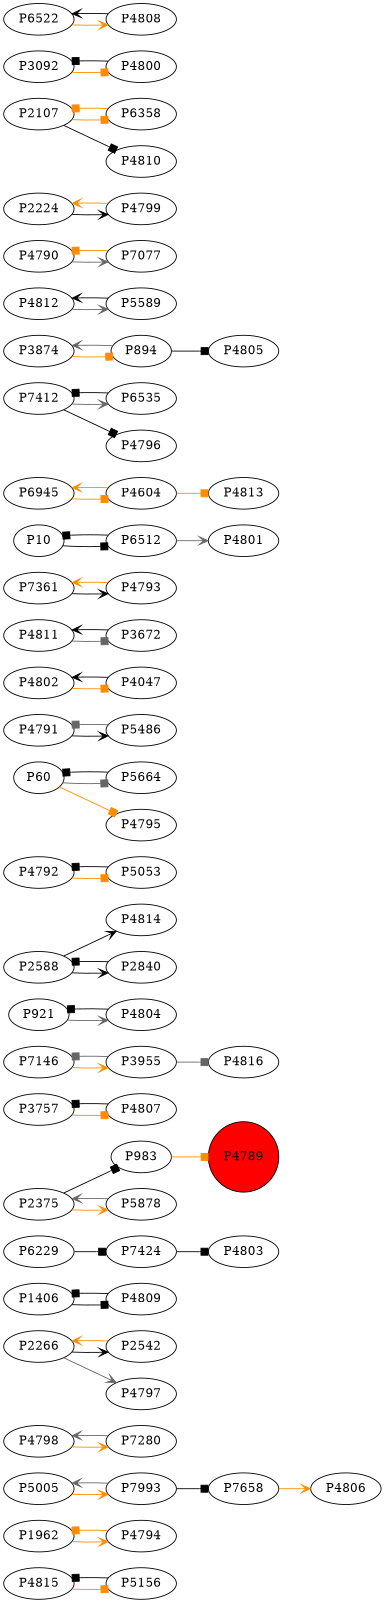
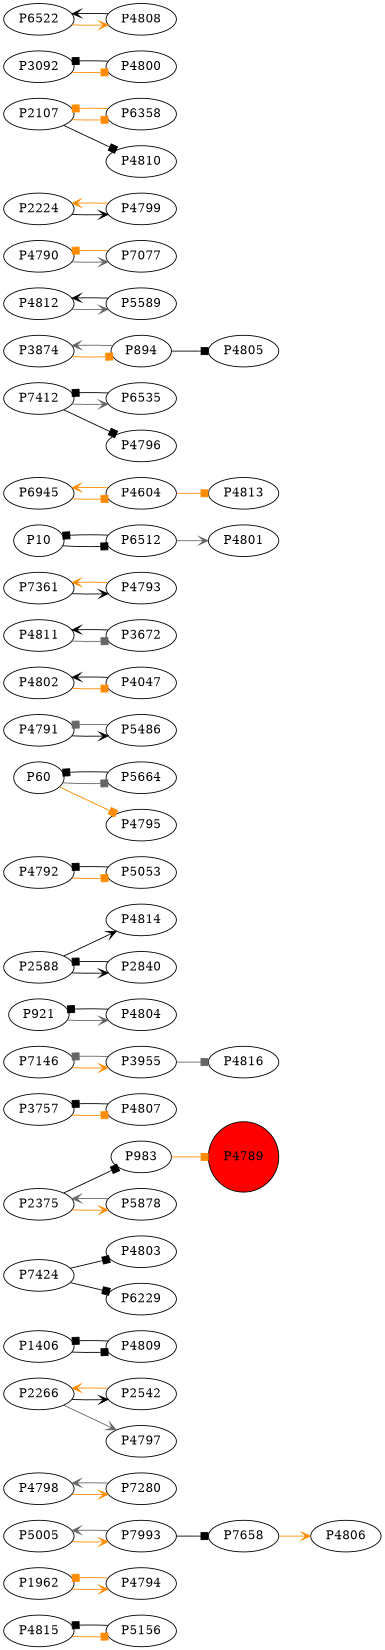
(86, 1252) -> (86, 1286)
